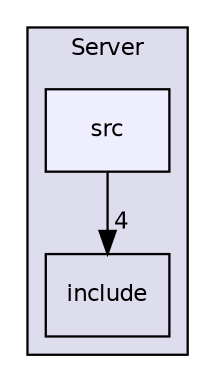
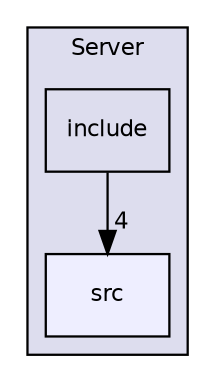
(108, 202) -> (108, 202)
